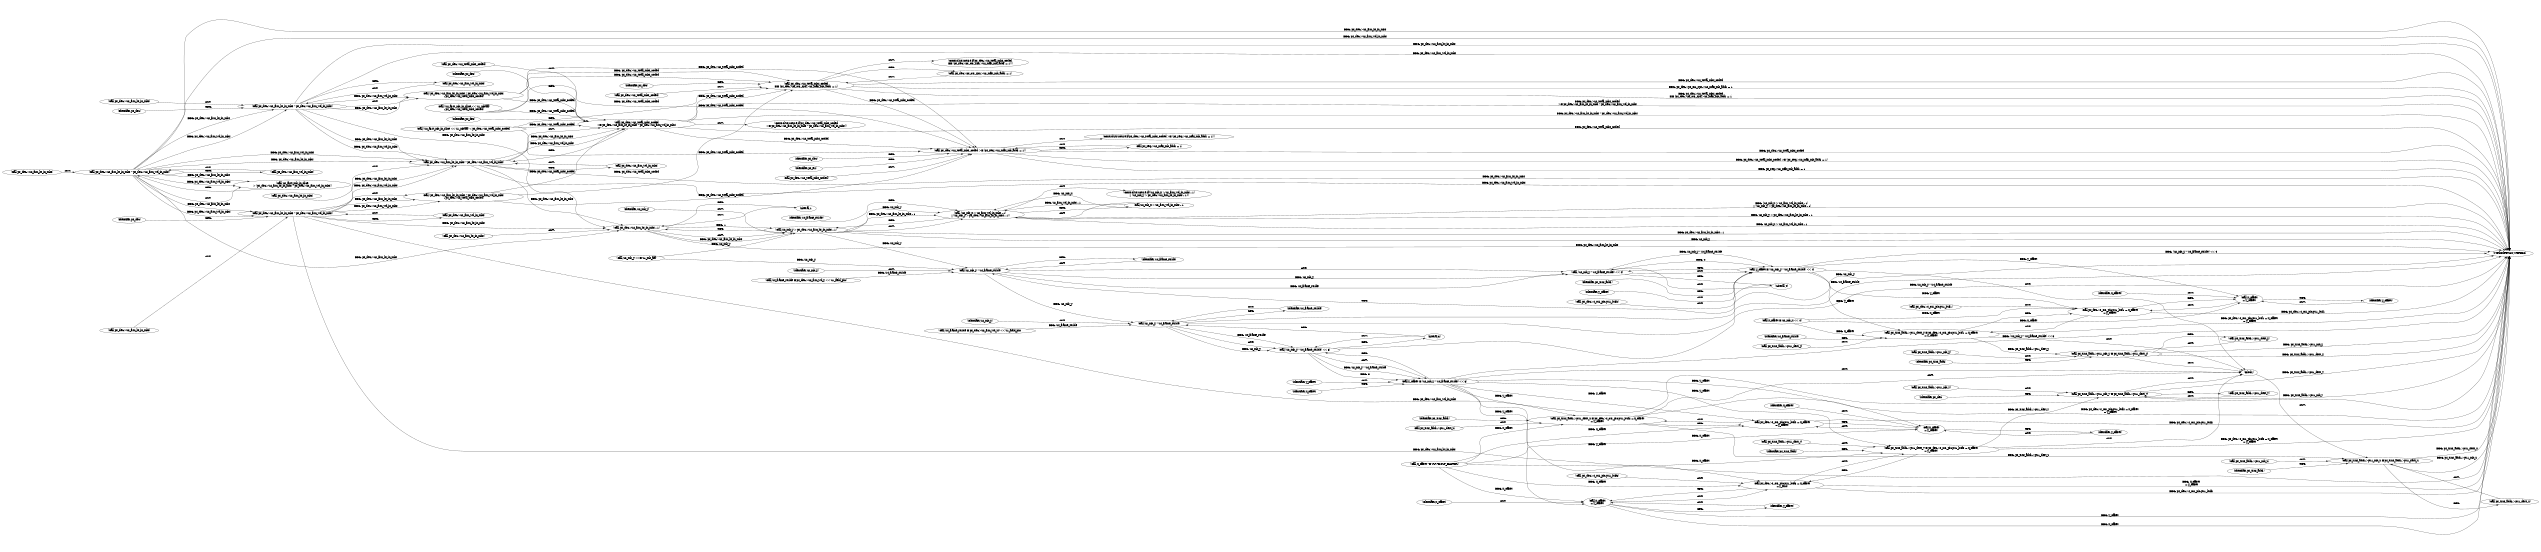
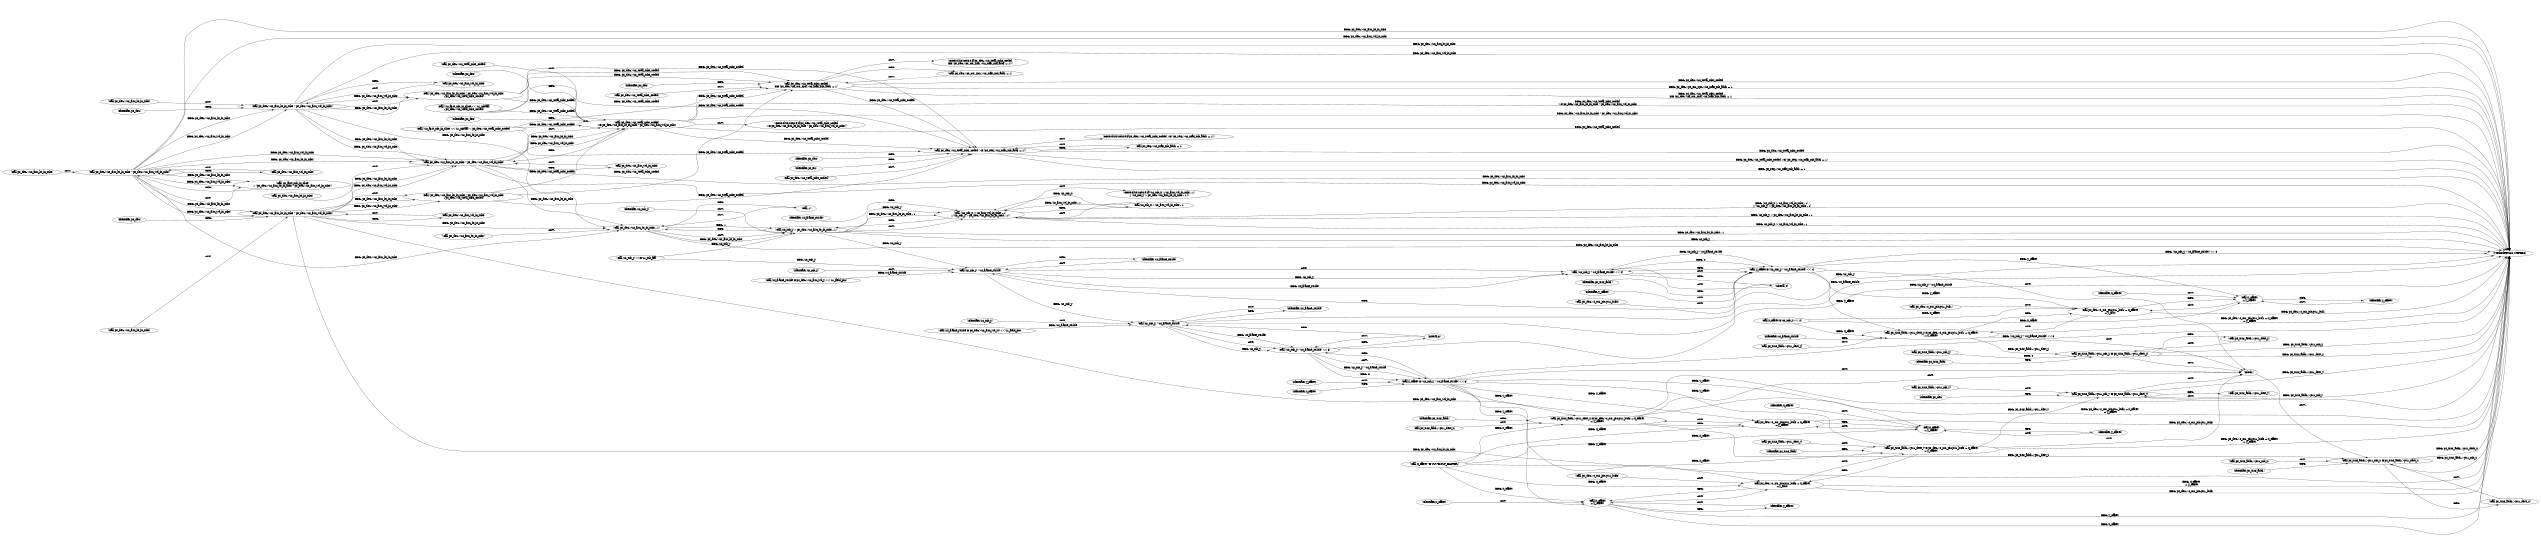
(806, 208) -> (806, 208)
(2110, 312) -> (2110, 312)
(2028, 356) -> (2028, 356)
